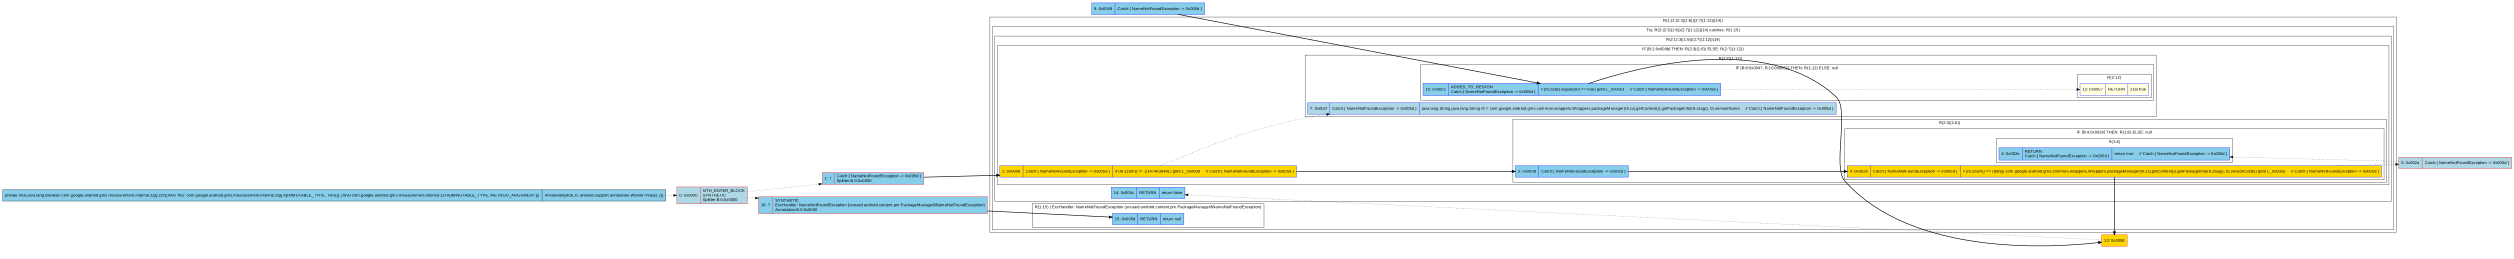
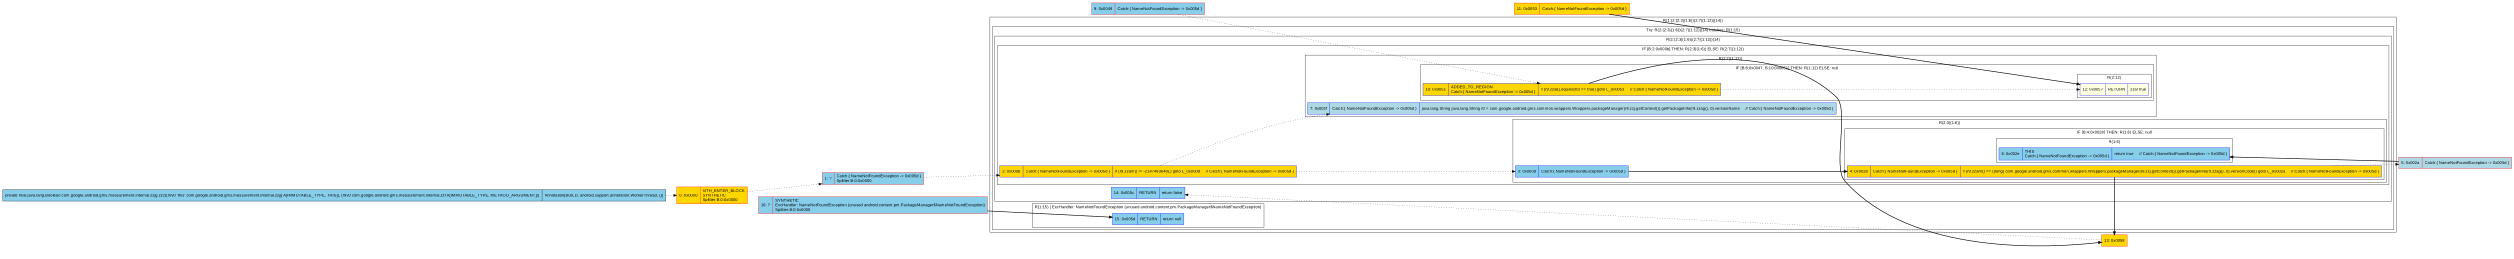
(1148, 9) -> (1148, 9)
none -> (1572, 9)
(1358, 49) -> (1358, 49)
(1572, 89) -> (1572, 89)
(2034, 151) -> (2030, 151)
(2316, 159) -> (2316, 159)
(1404, 171) -> (1404, 171)
(960, 176) -> (960, 176)
(712, 195) -> (712, 195)
(751, 198) -> none
(796, 210) -> (793, 210)
